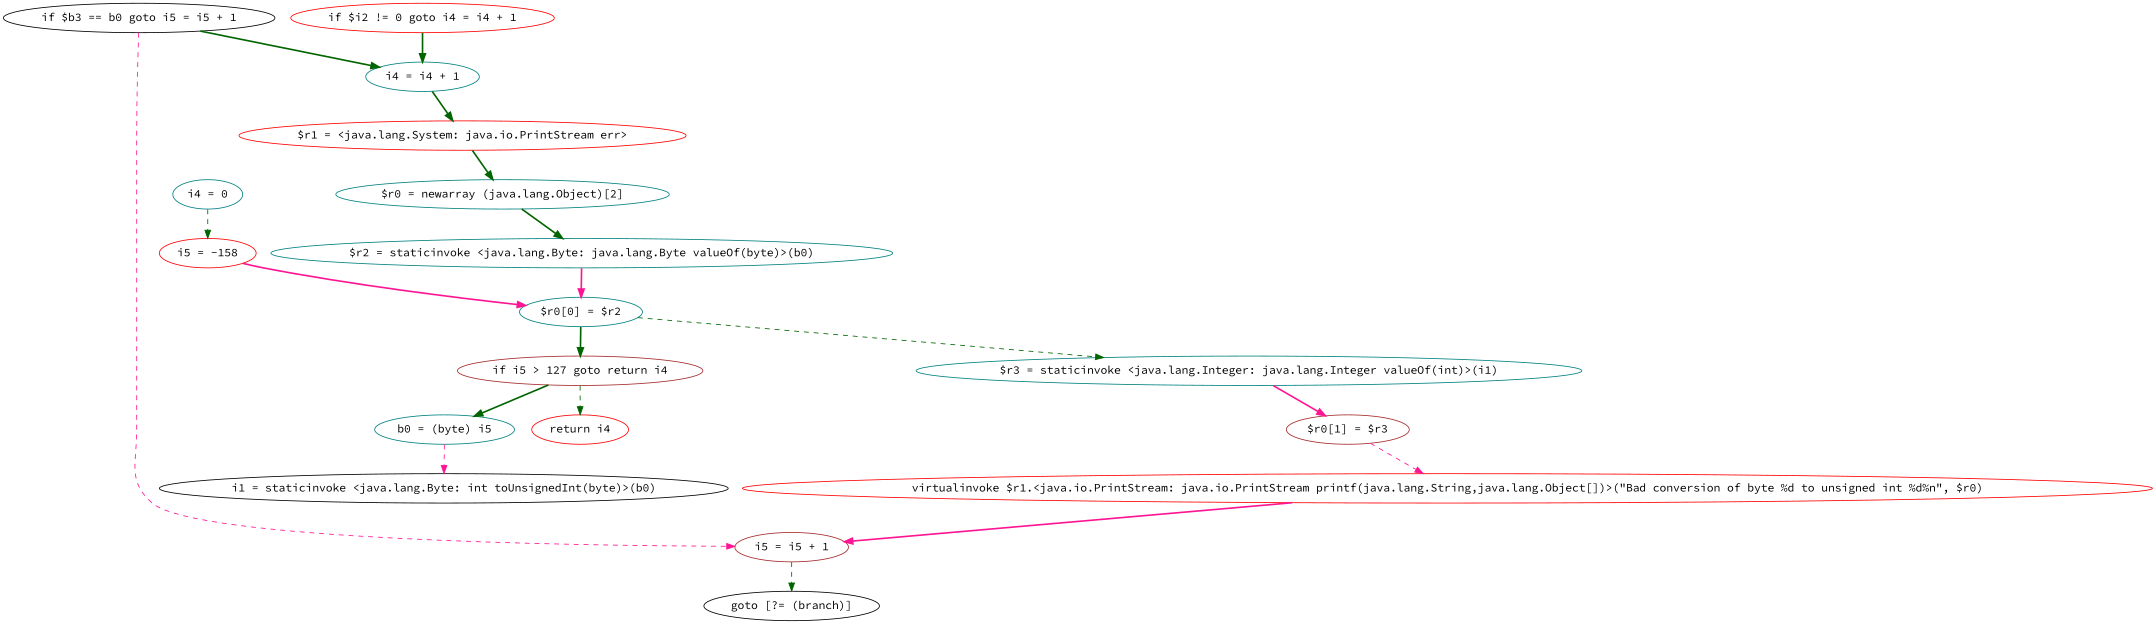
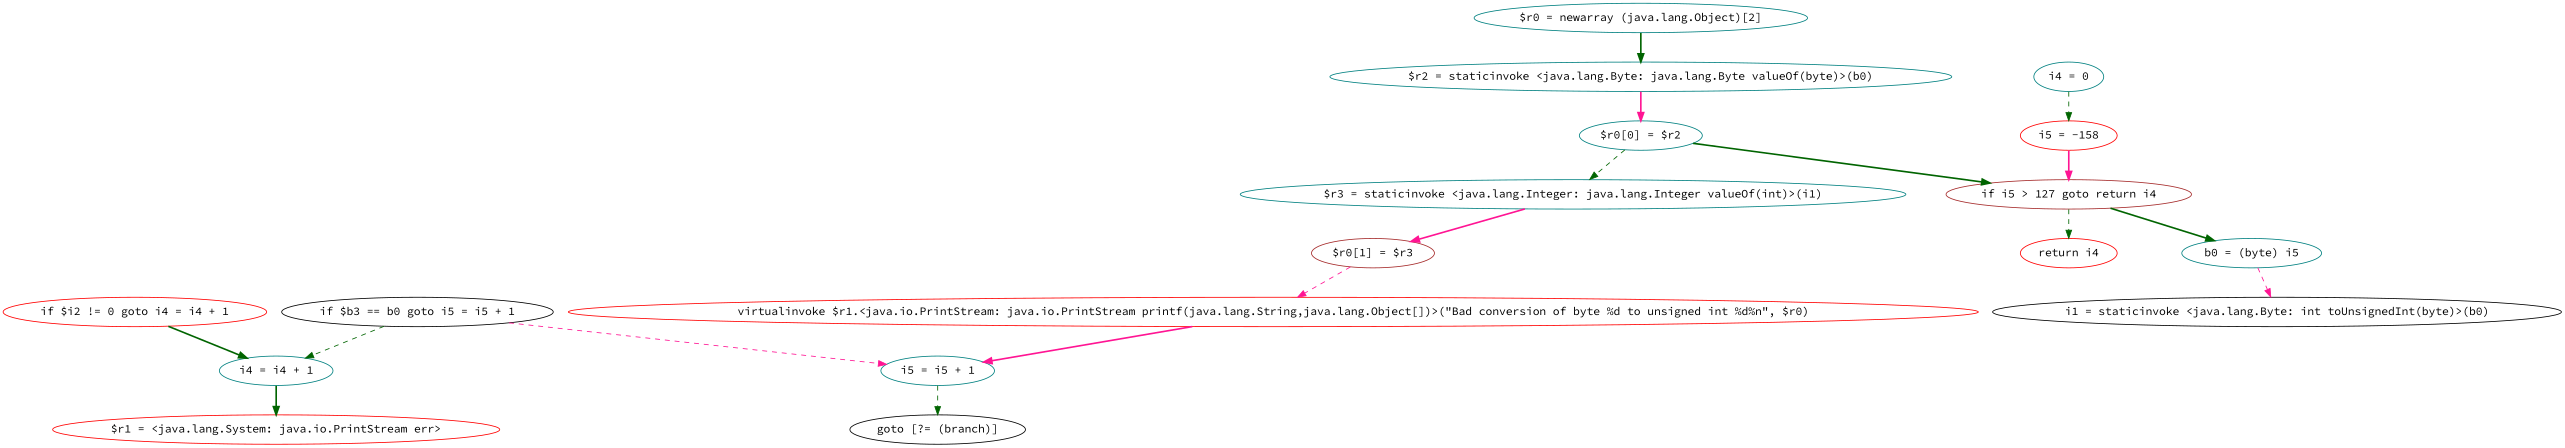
(286, 48) -> (349, 341)
(480, 162) -> none
(380, 287) -> (2069, 161)
(792, 547) -> (938, 371)
